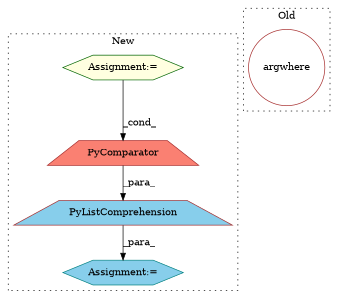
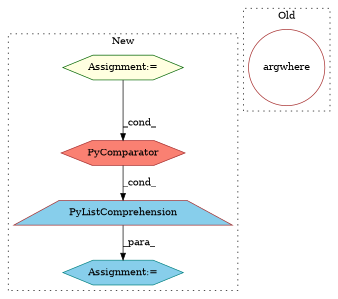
(123, 153) -> (123, 153)
(139, 183) -> (140, 183)
